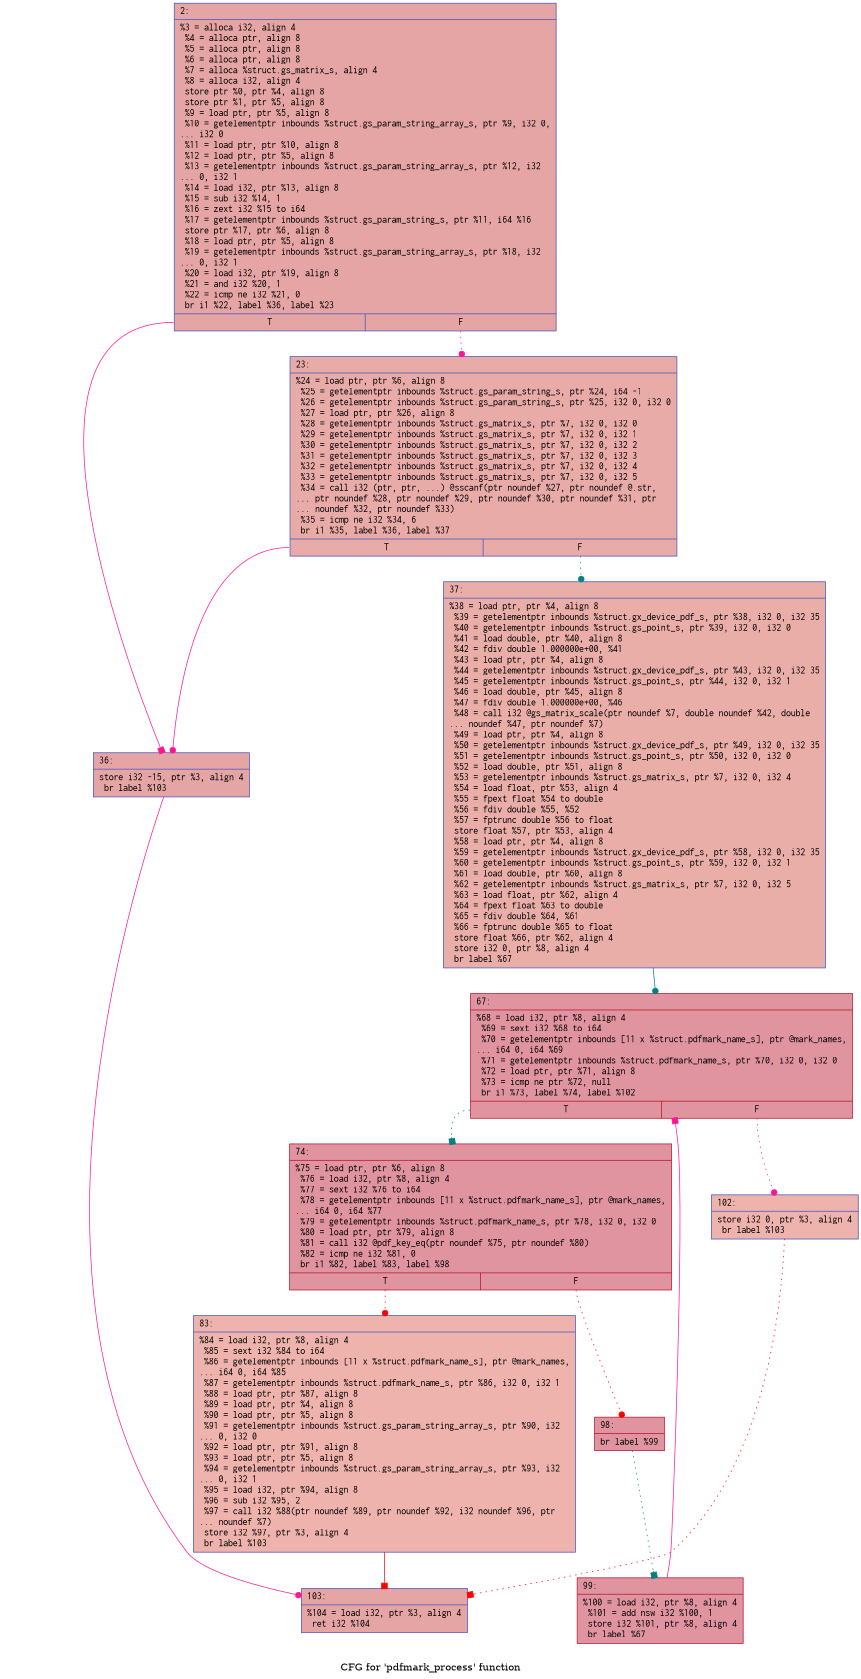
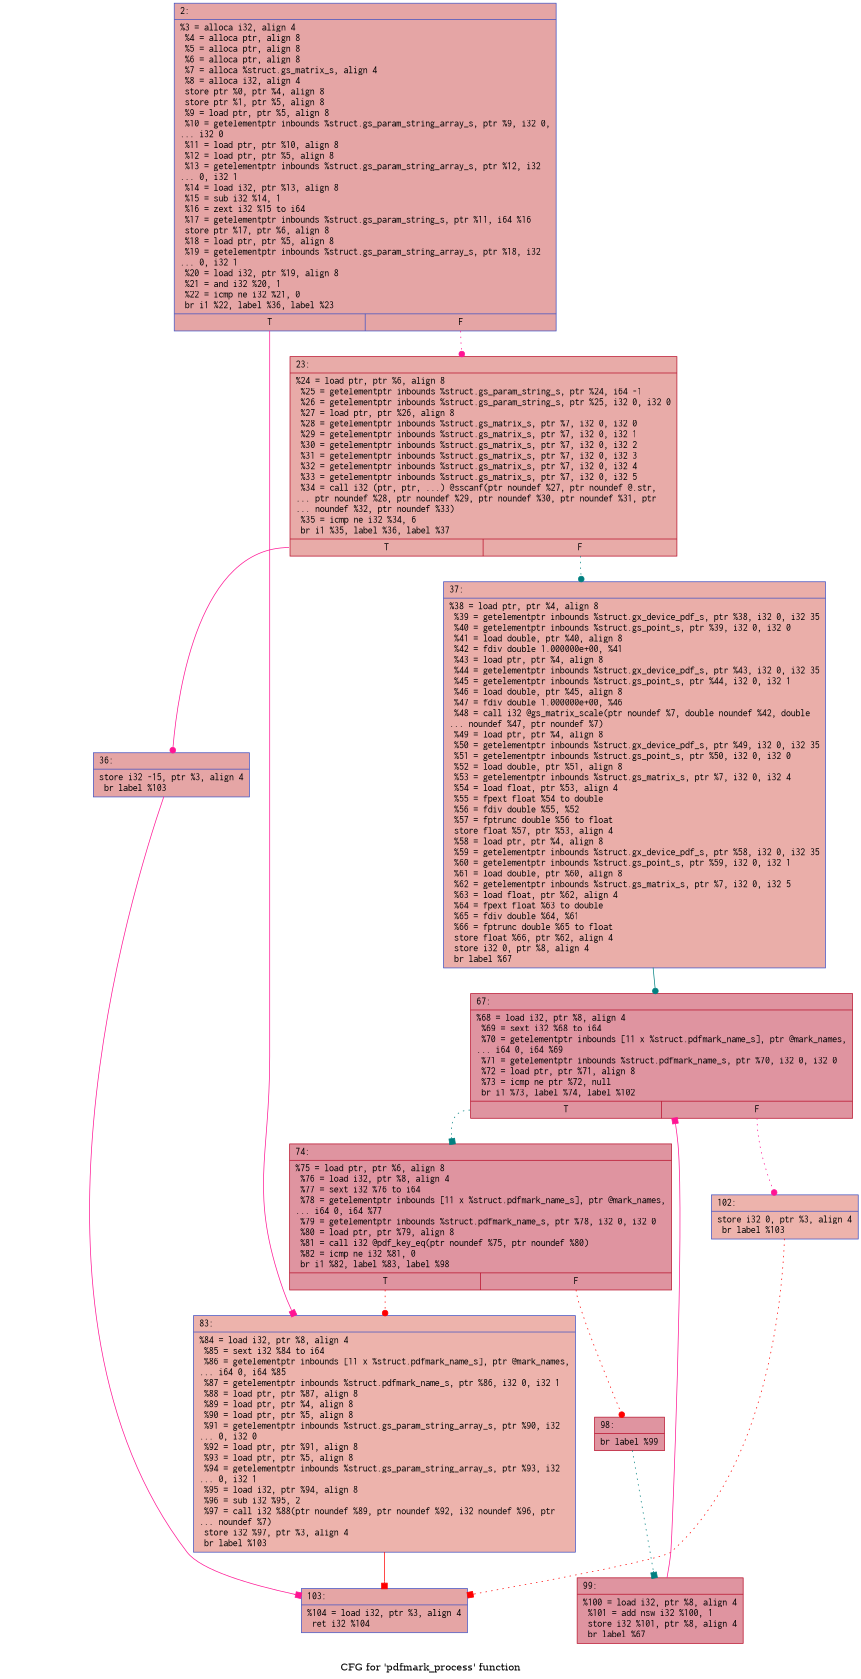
(483, 456) -> (483, 456)
(91, 515) -> (270, 822)
(90, 1239) -> (90, 1239)
